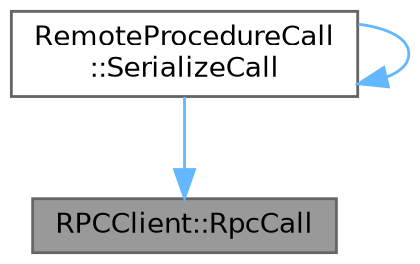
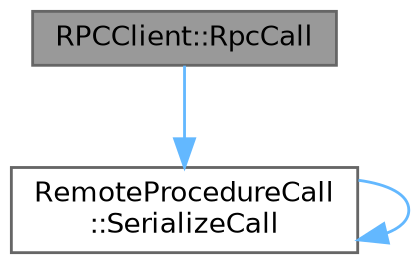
(185, 133) -> (185, 102)
